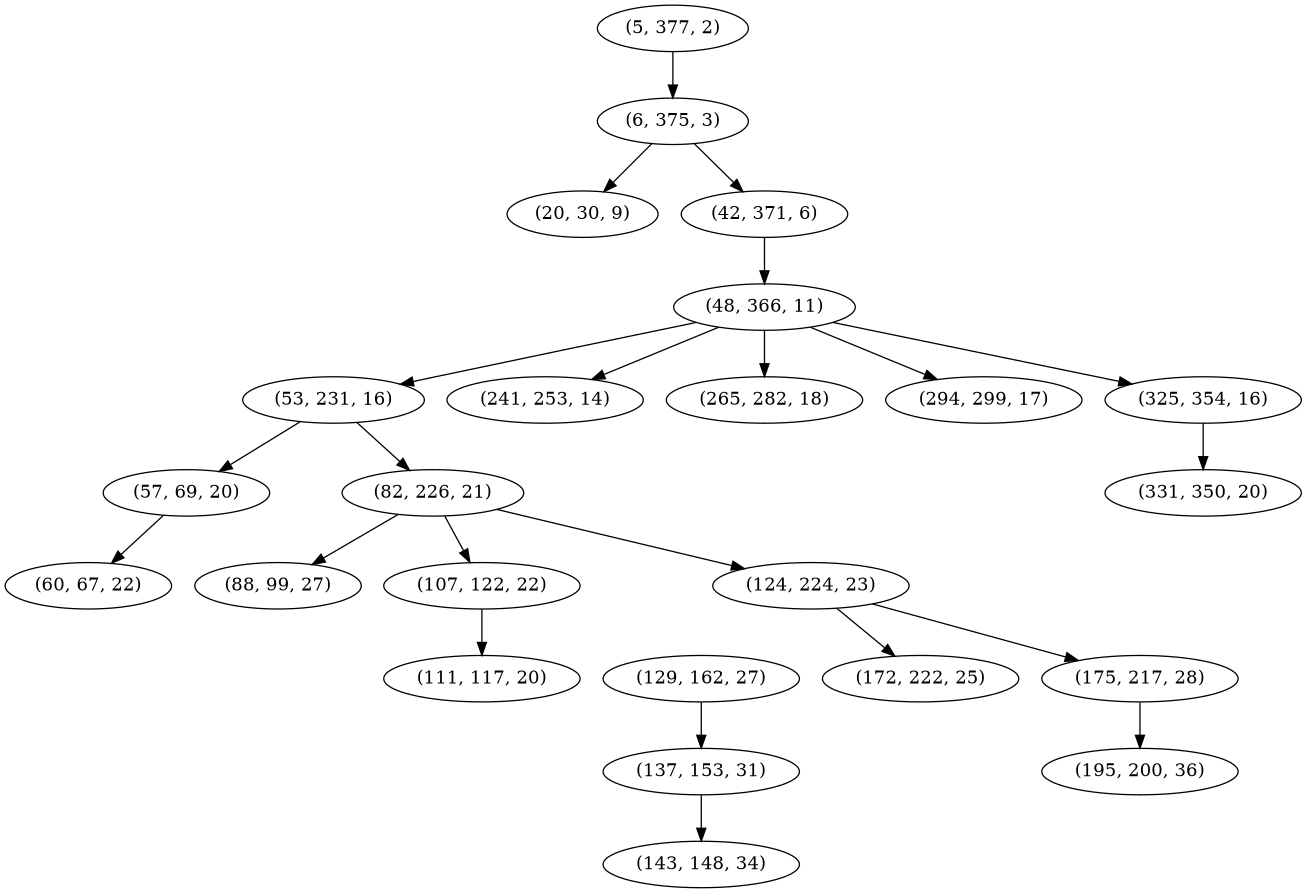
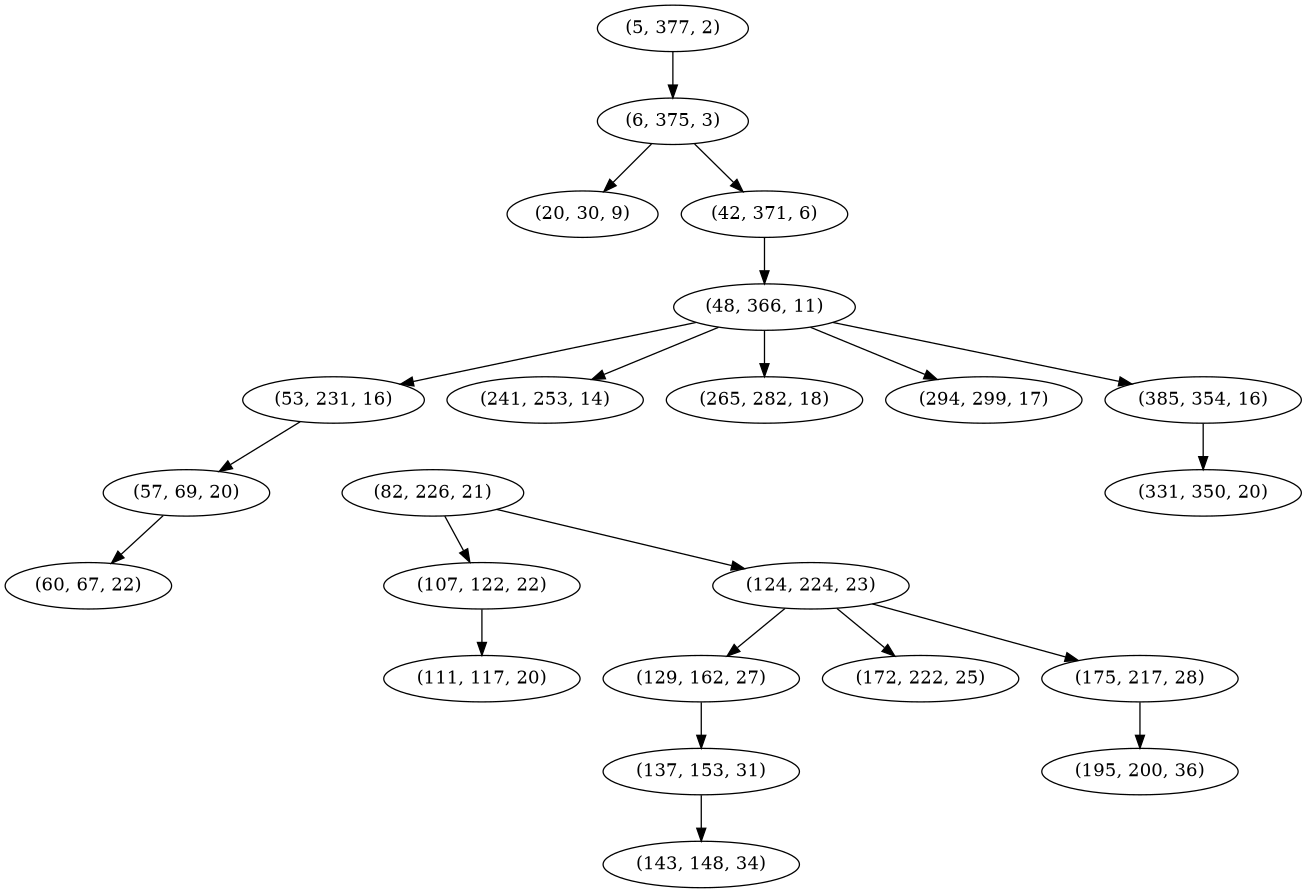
(1203, 400) -> (1203, 400)
(378, 442) -> none
(278, 586) -> none
none -> (761, 628)
